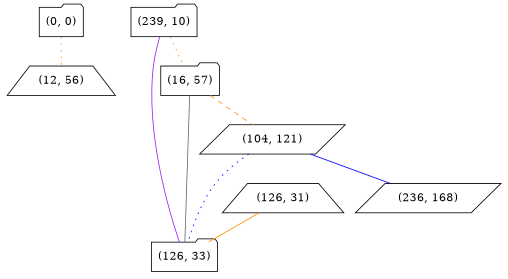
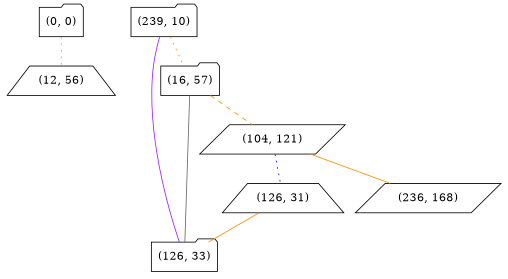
(350, 169) -> (350, 169)
(210, 192) -> (278, 169)
